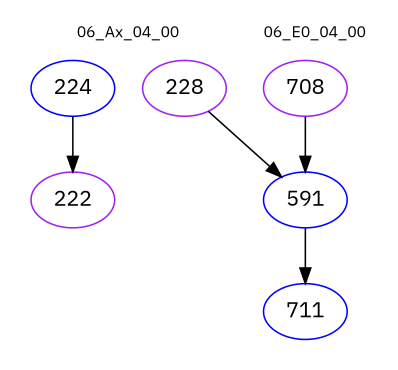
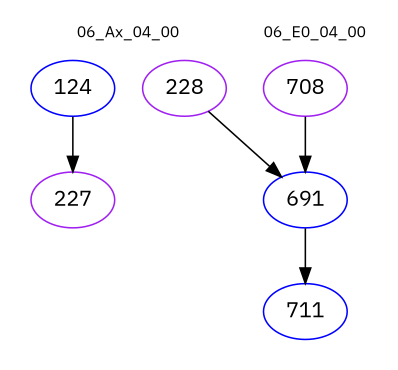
(73, 88) -> (73, 88)
(73, 200) -> (73, 200)
(305, 200) -> (305, 200)
